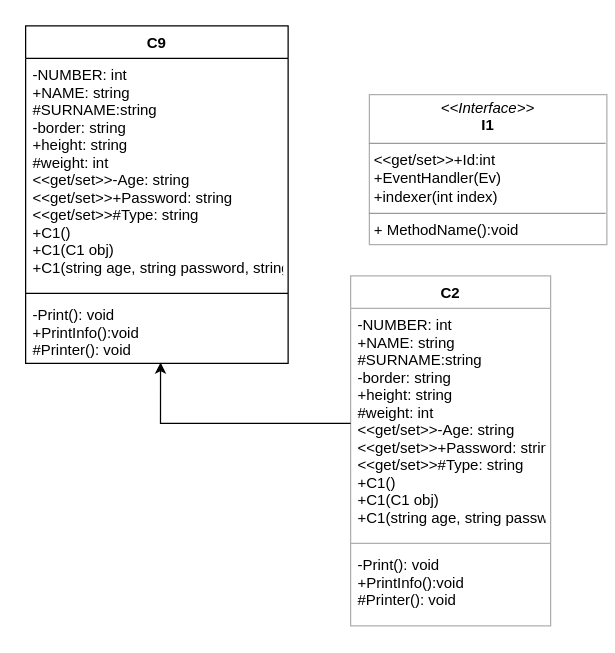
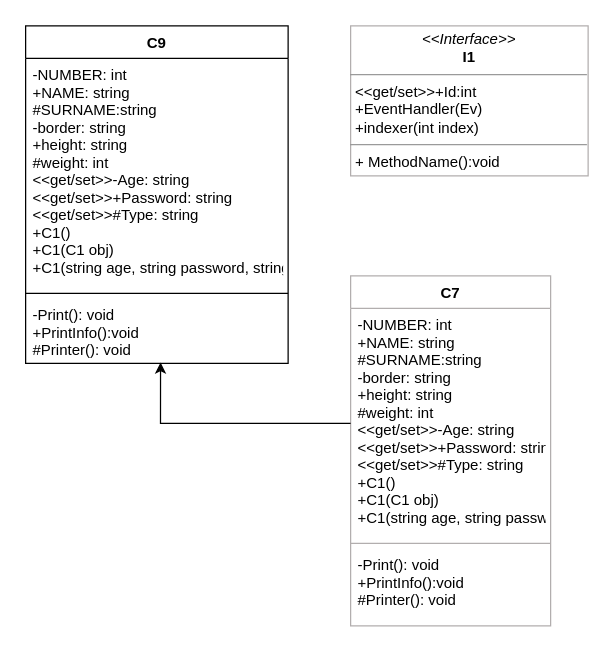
(488, 169) -> (469, 101)
(450, 293) -> (450, 293)
